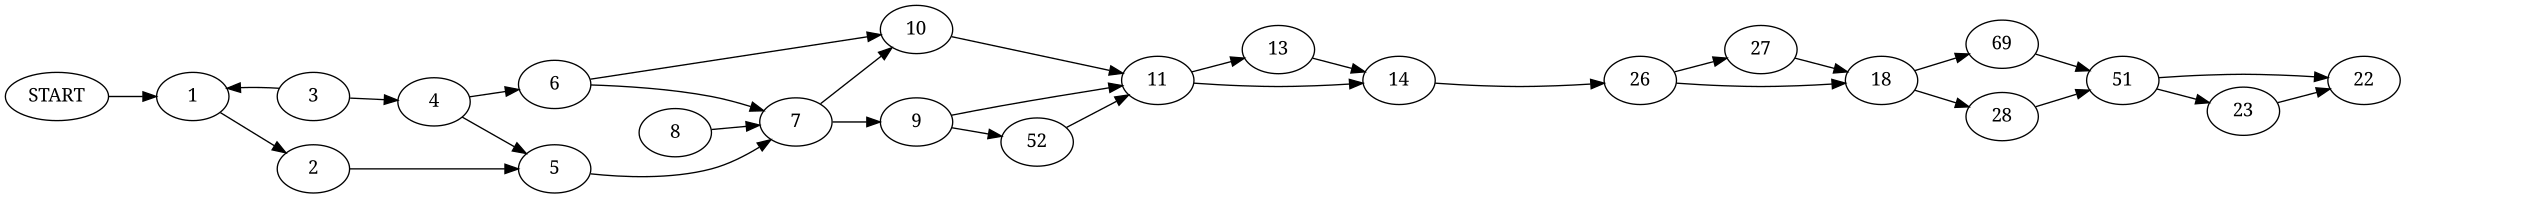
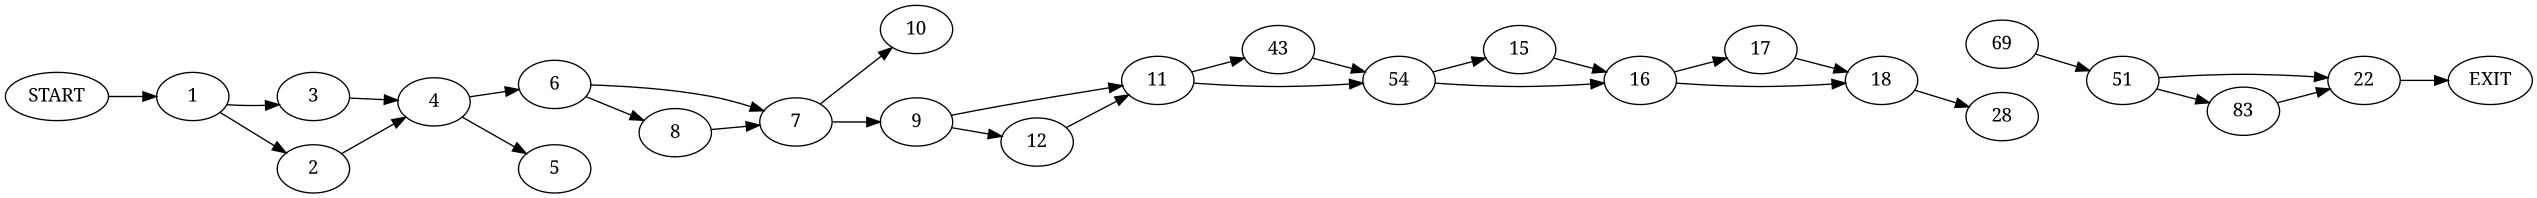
(1278, 50) -> (1278, 50)
none -> (1520, 50)
(1761, 50) -> (1761, 50)
(1030, 54) -> none
(729, 58) -> (609, 106)
(1936, 64) -> none
(1399, 80) -> (1399, 80)
(1640, 80) -> (1640, 80)
none -> (2490, 80)
(260, 88) -> (246, 105)
(2056, 100) -> none
(2243, 111) -> (2243, 111)
(1037, 142) -> (1037, 142)
(427, 169) -> (368, 139)
(678, 175) -> none
